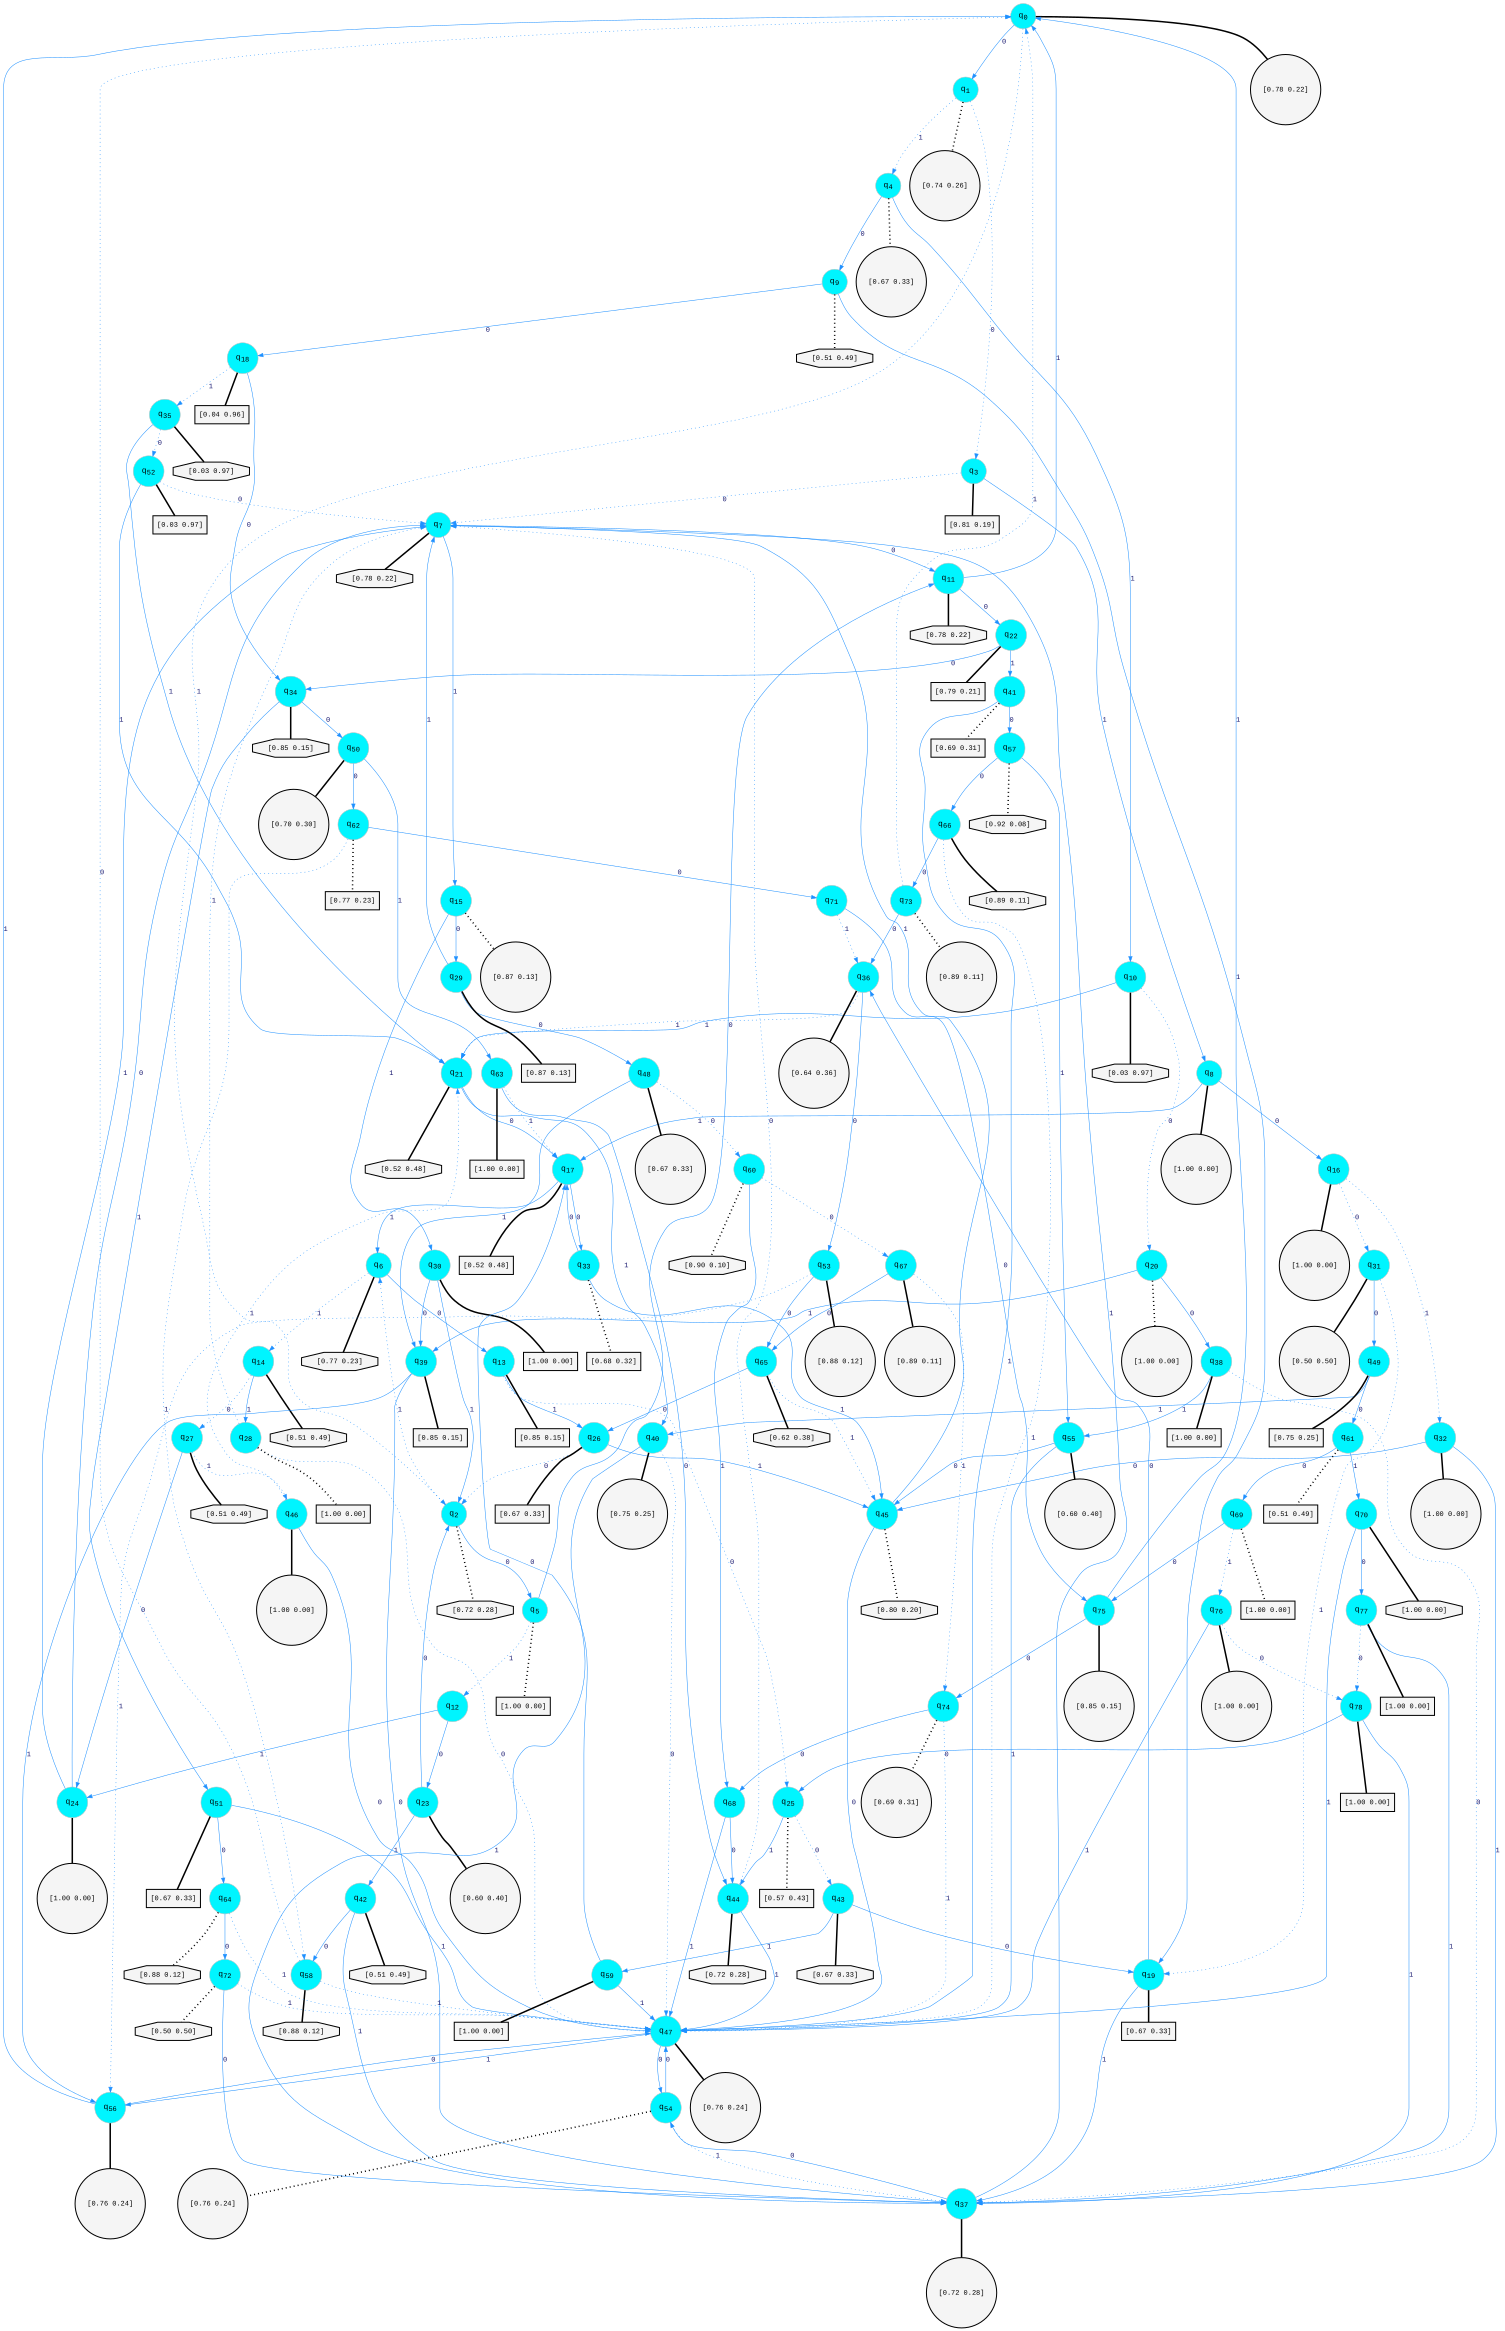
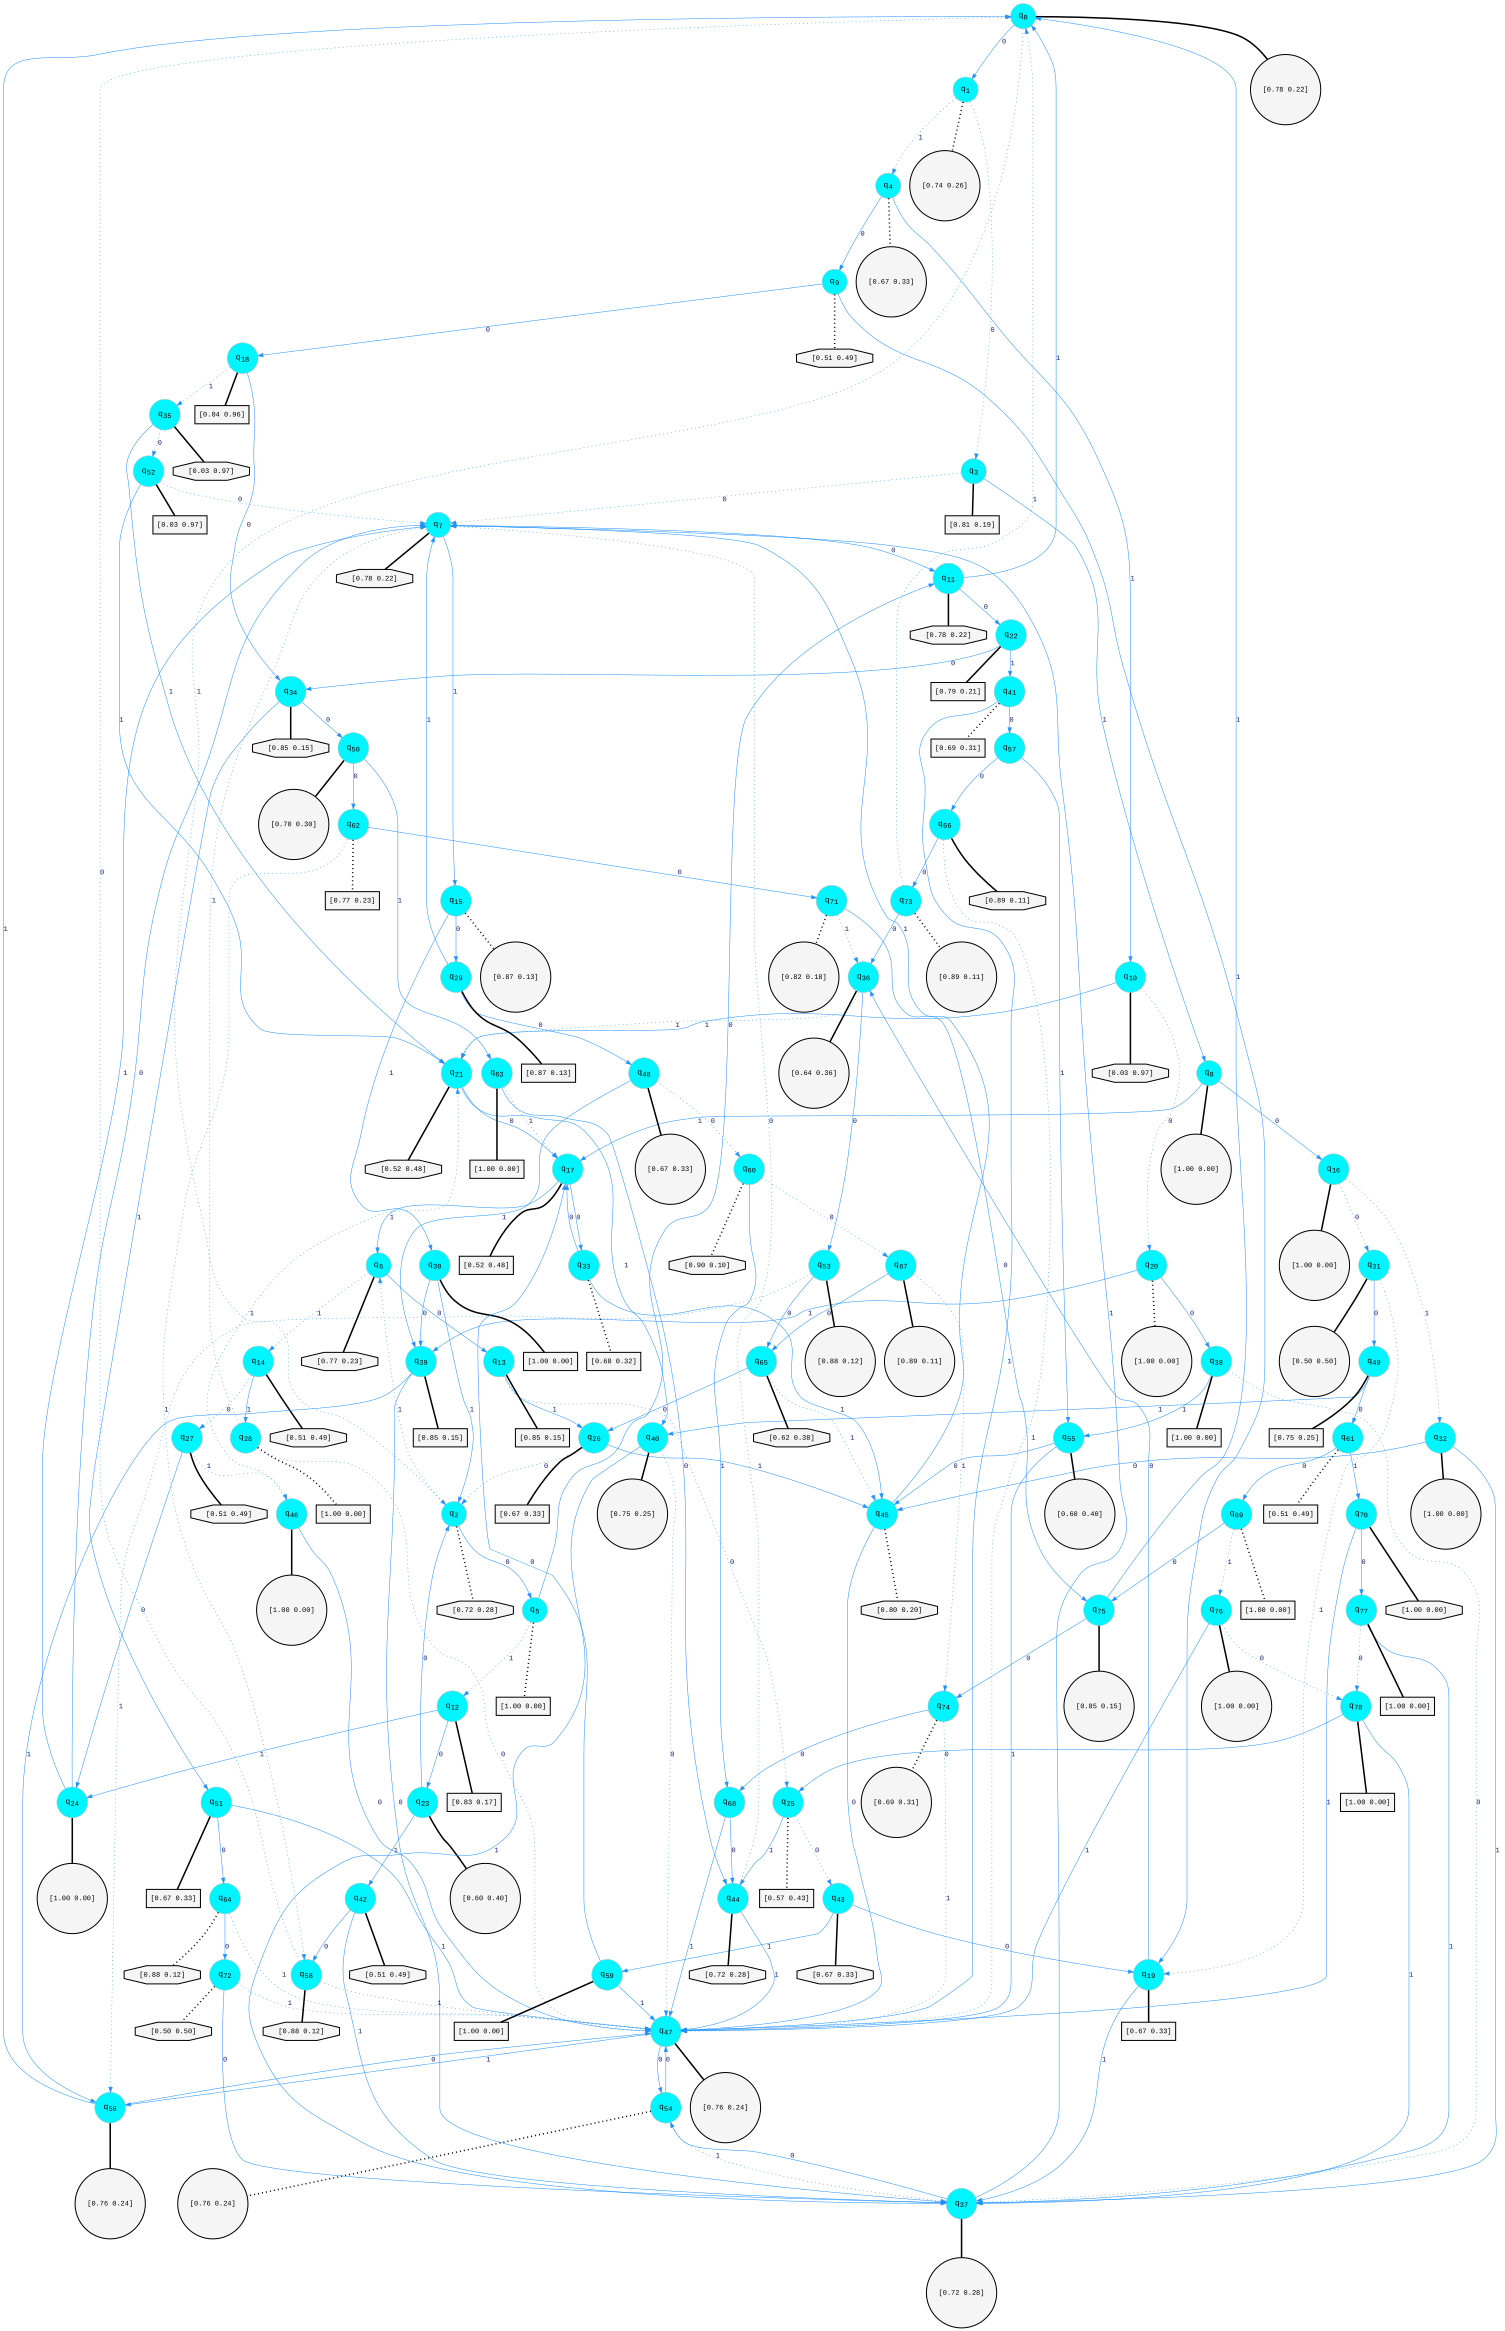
(1008, 824) -> none
none -> (804, 977)
none -> (474, 1802)
